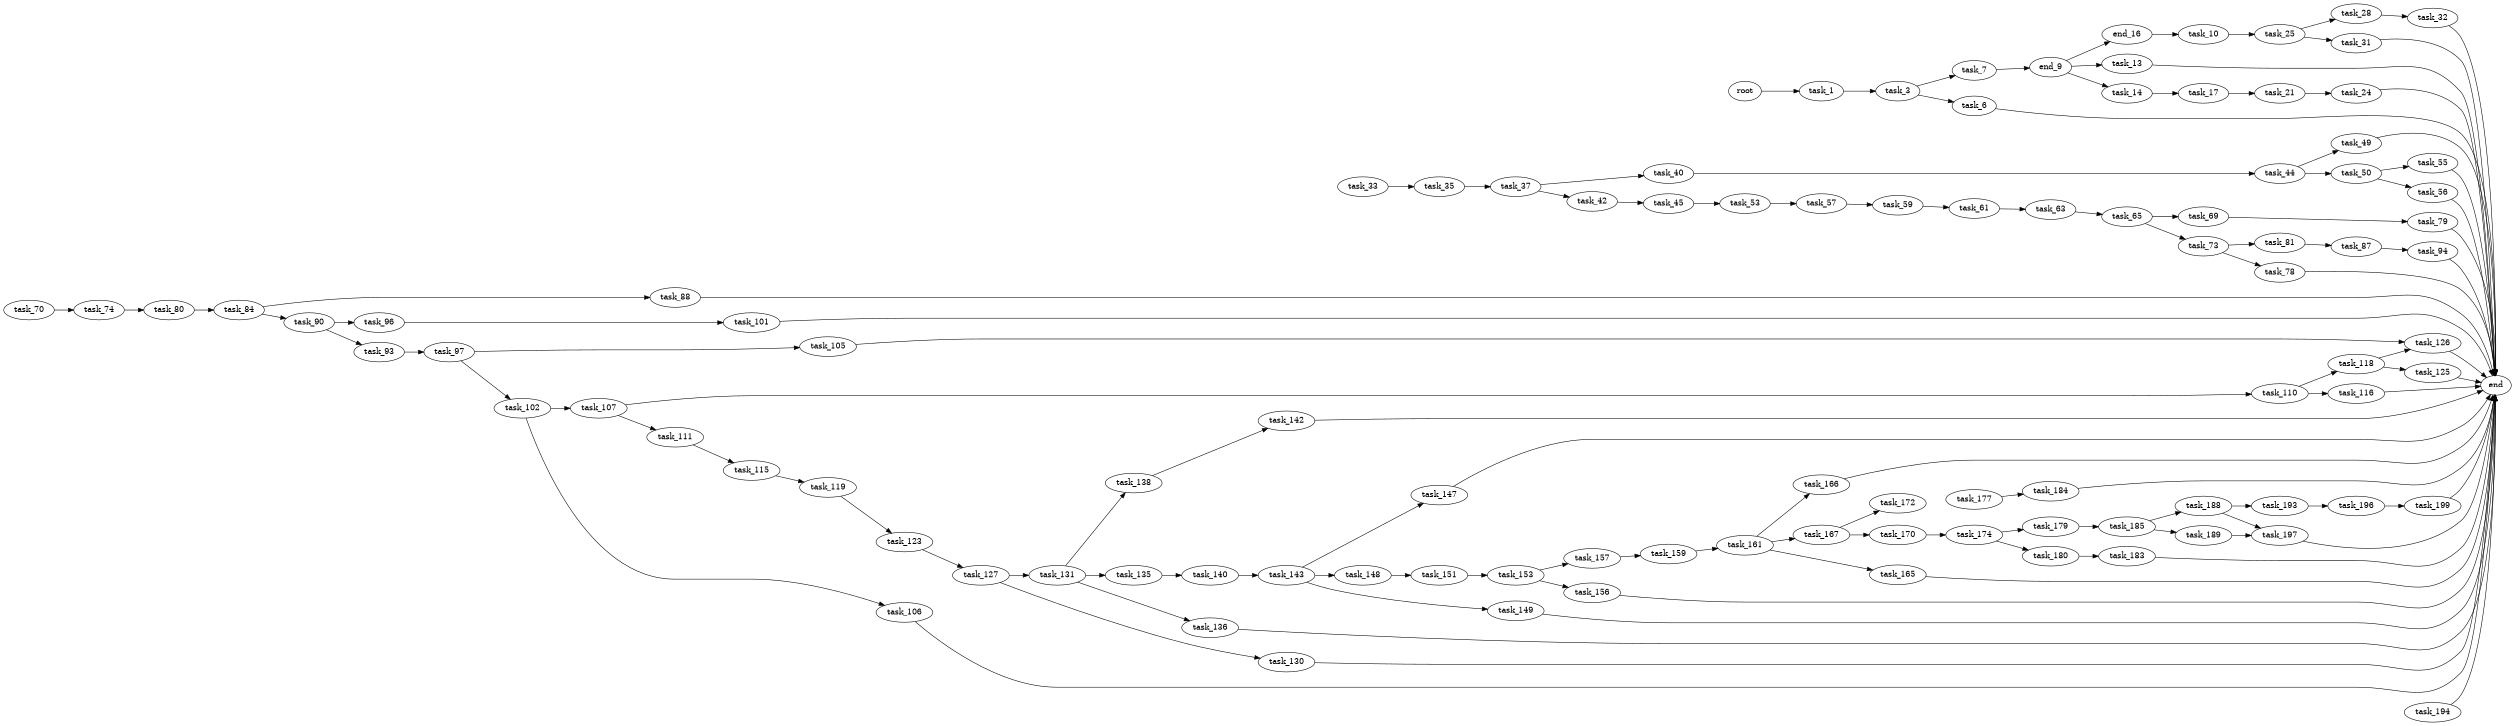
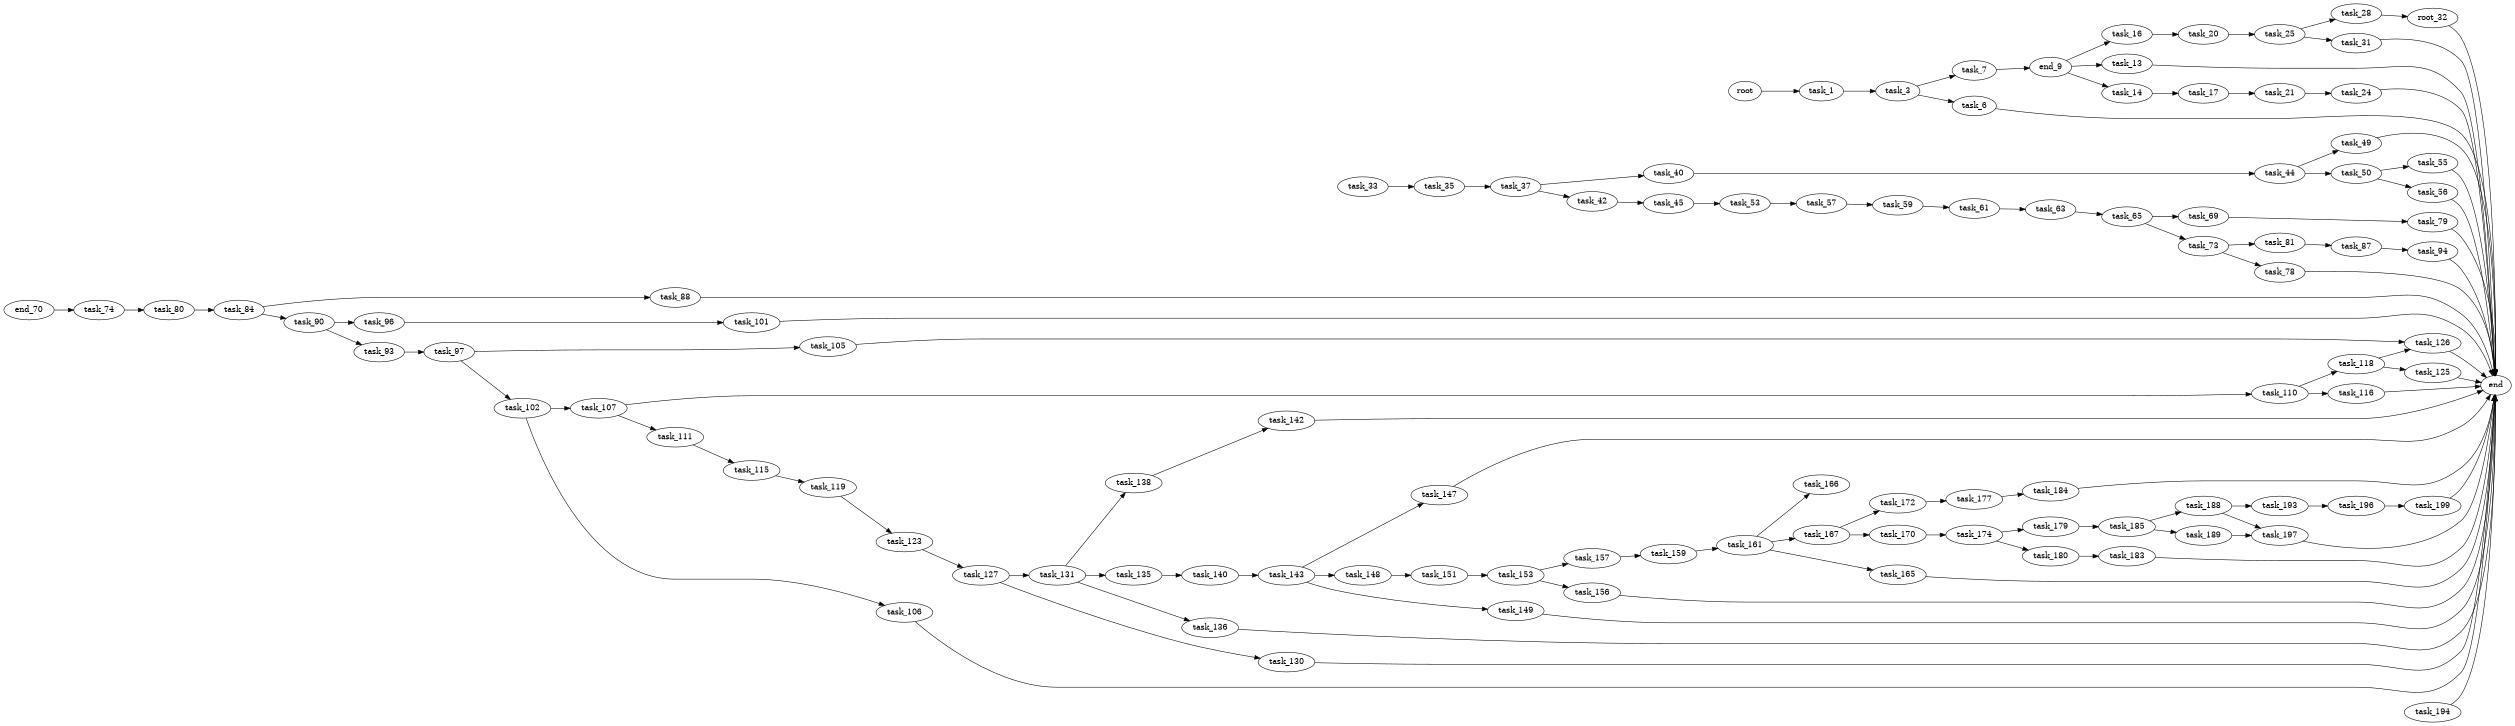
(2433, 18) -> (2433, 18)
(2127, 34) -> (2127, 34)
(2203, 34) -> (2203, 34)
(29, 310) -> (29, 310)
(2182, 460) -> none
none -> (1933, 501)
